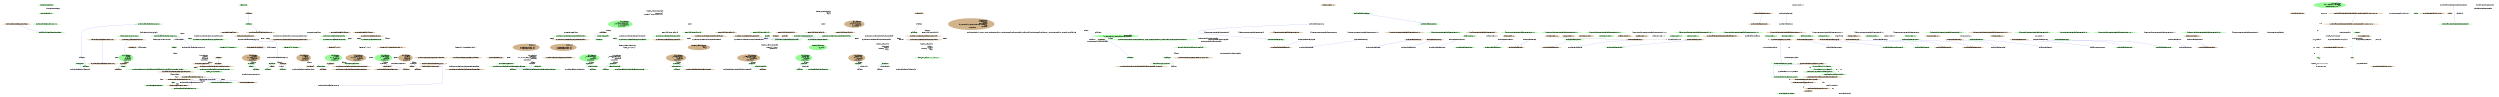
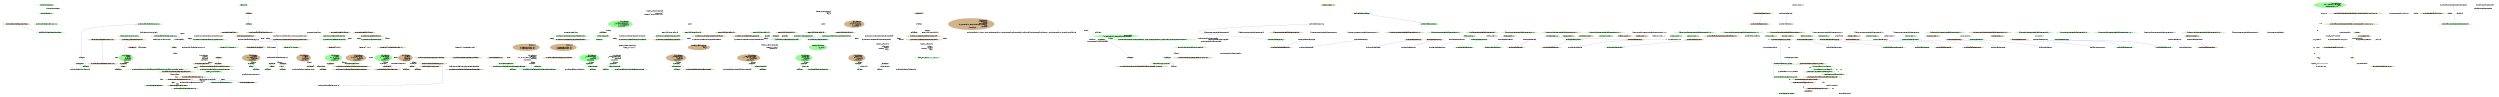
(2297, 13) -> none
none -> (1479, 40)
